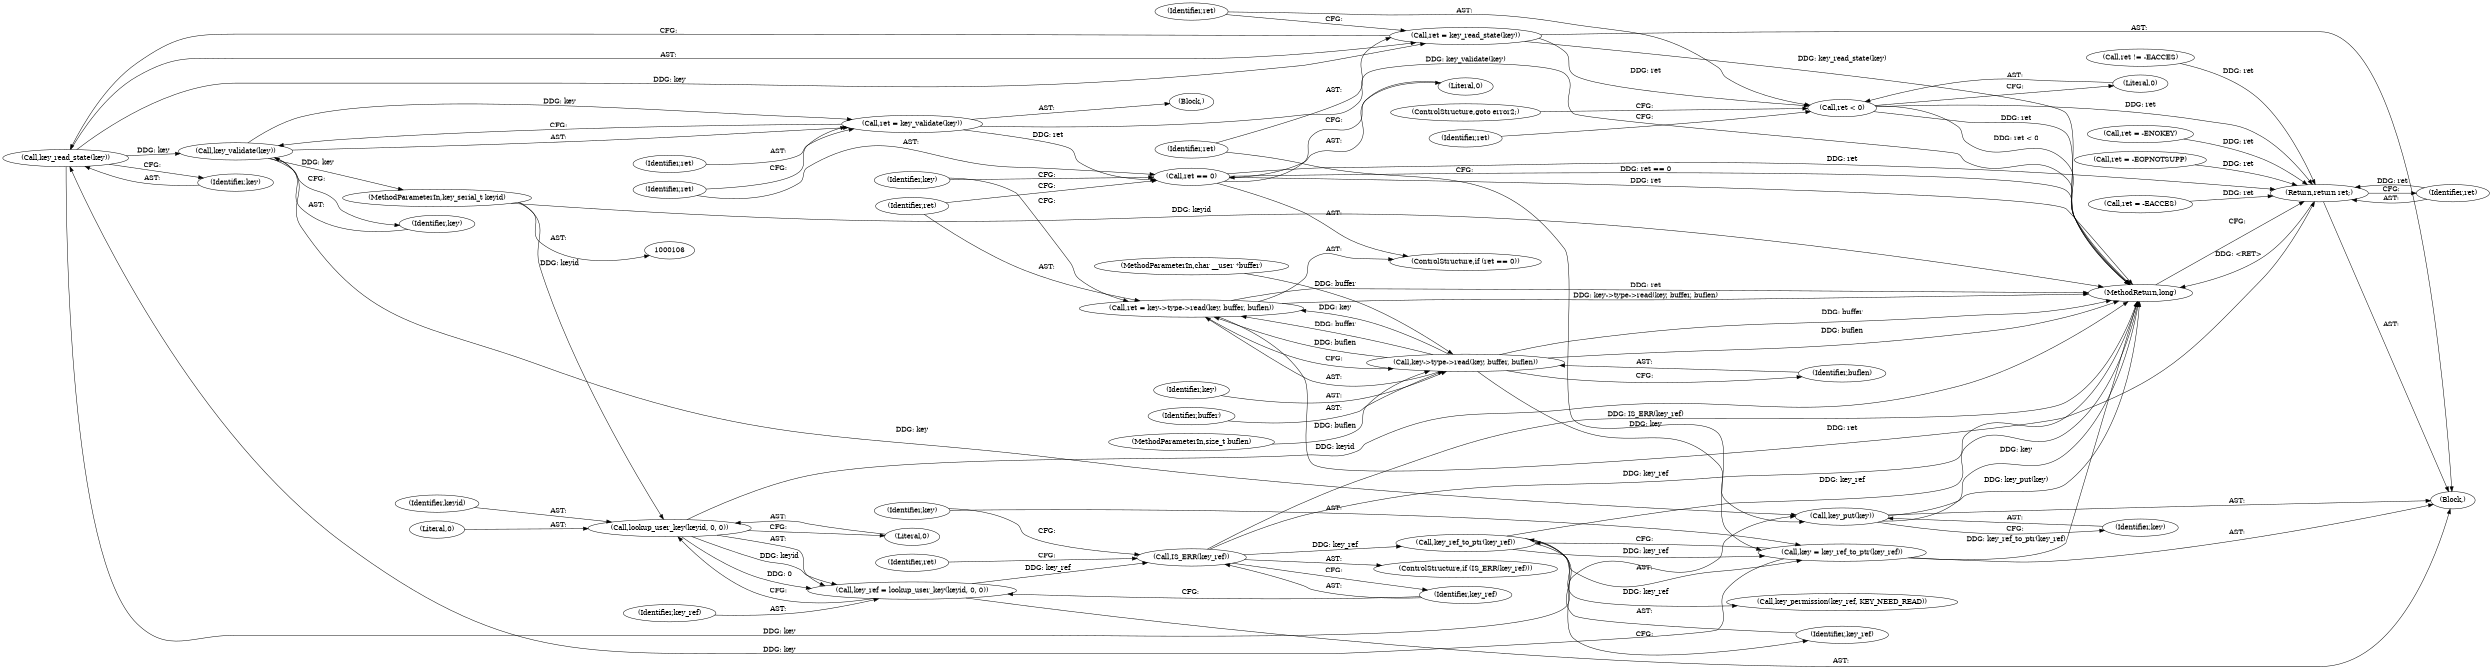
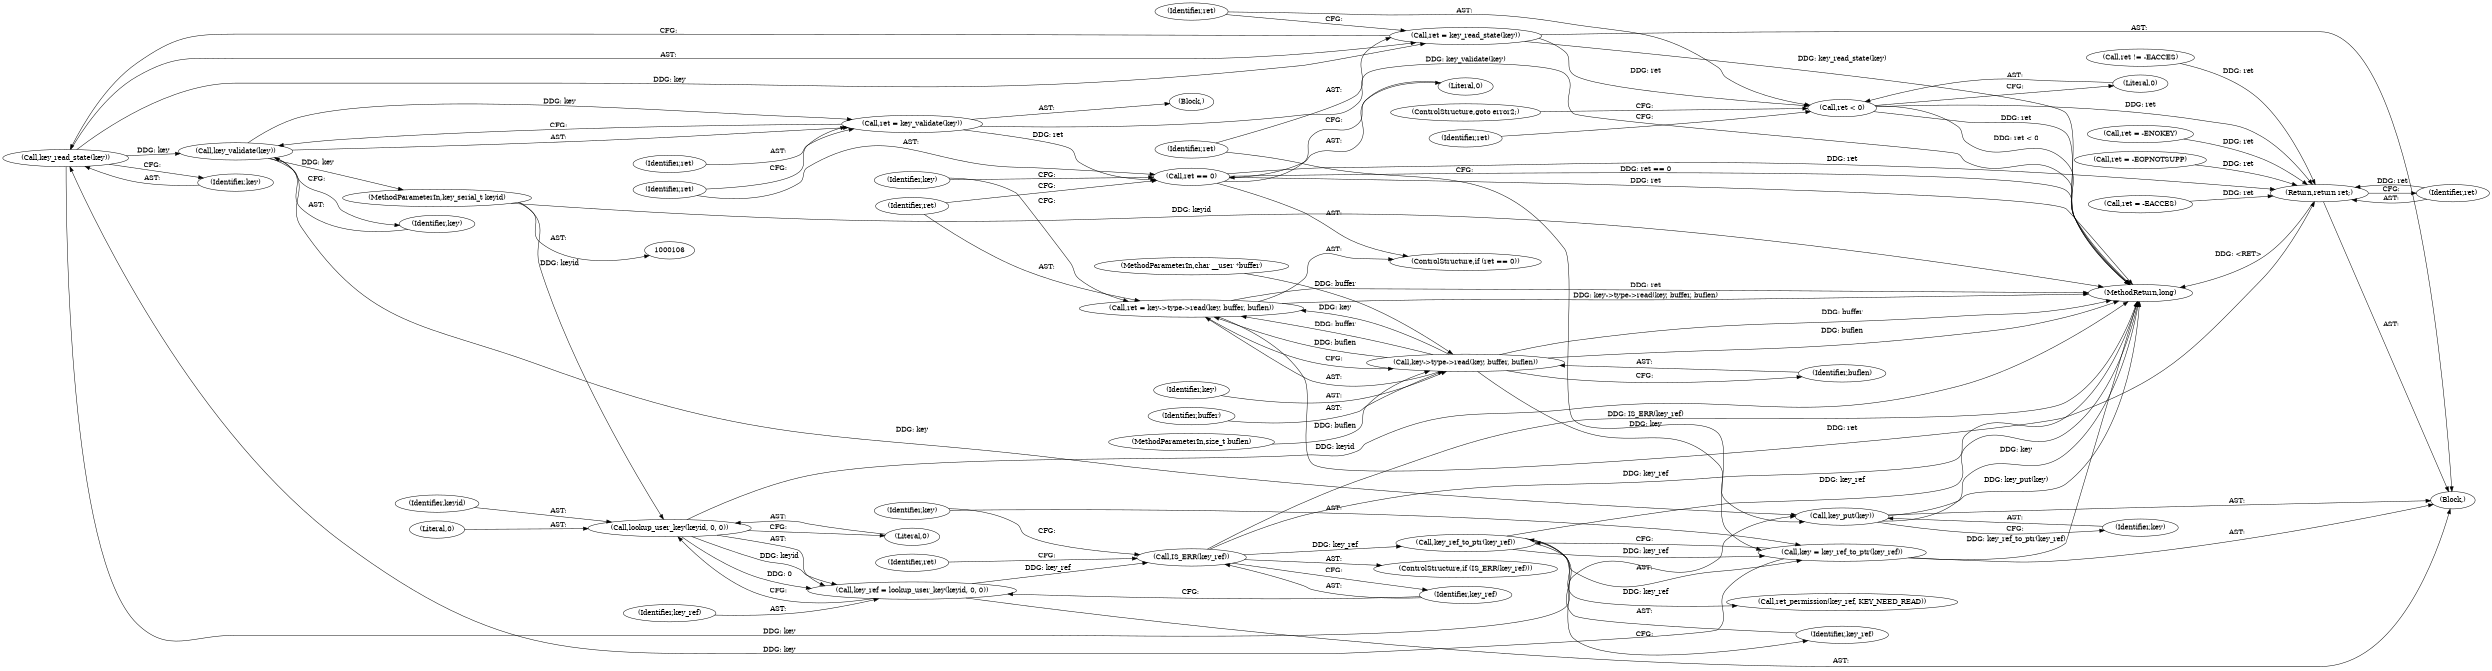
(2228, 244) -> none
(1842, 602) -> (1842, 602)
